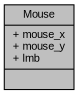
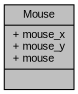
(26, 58) -> (34, 58)
